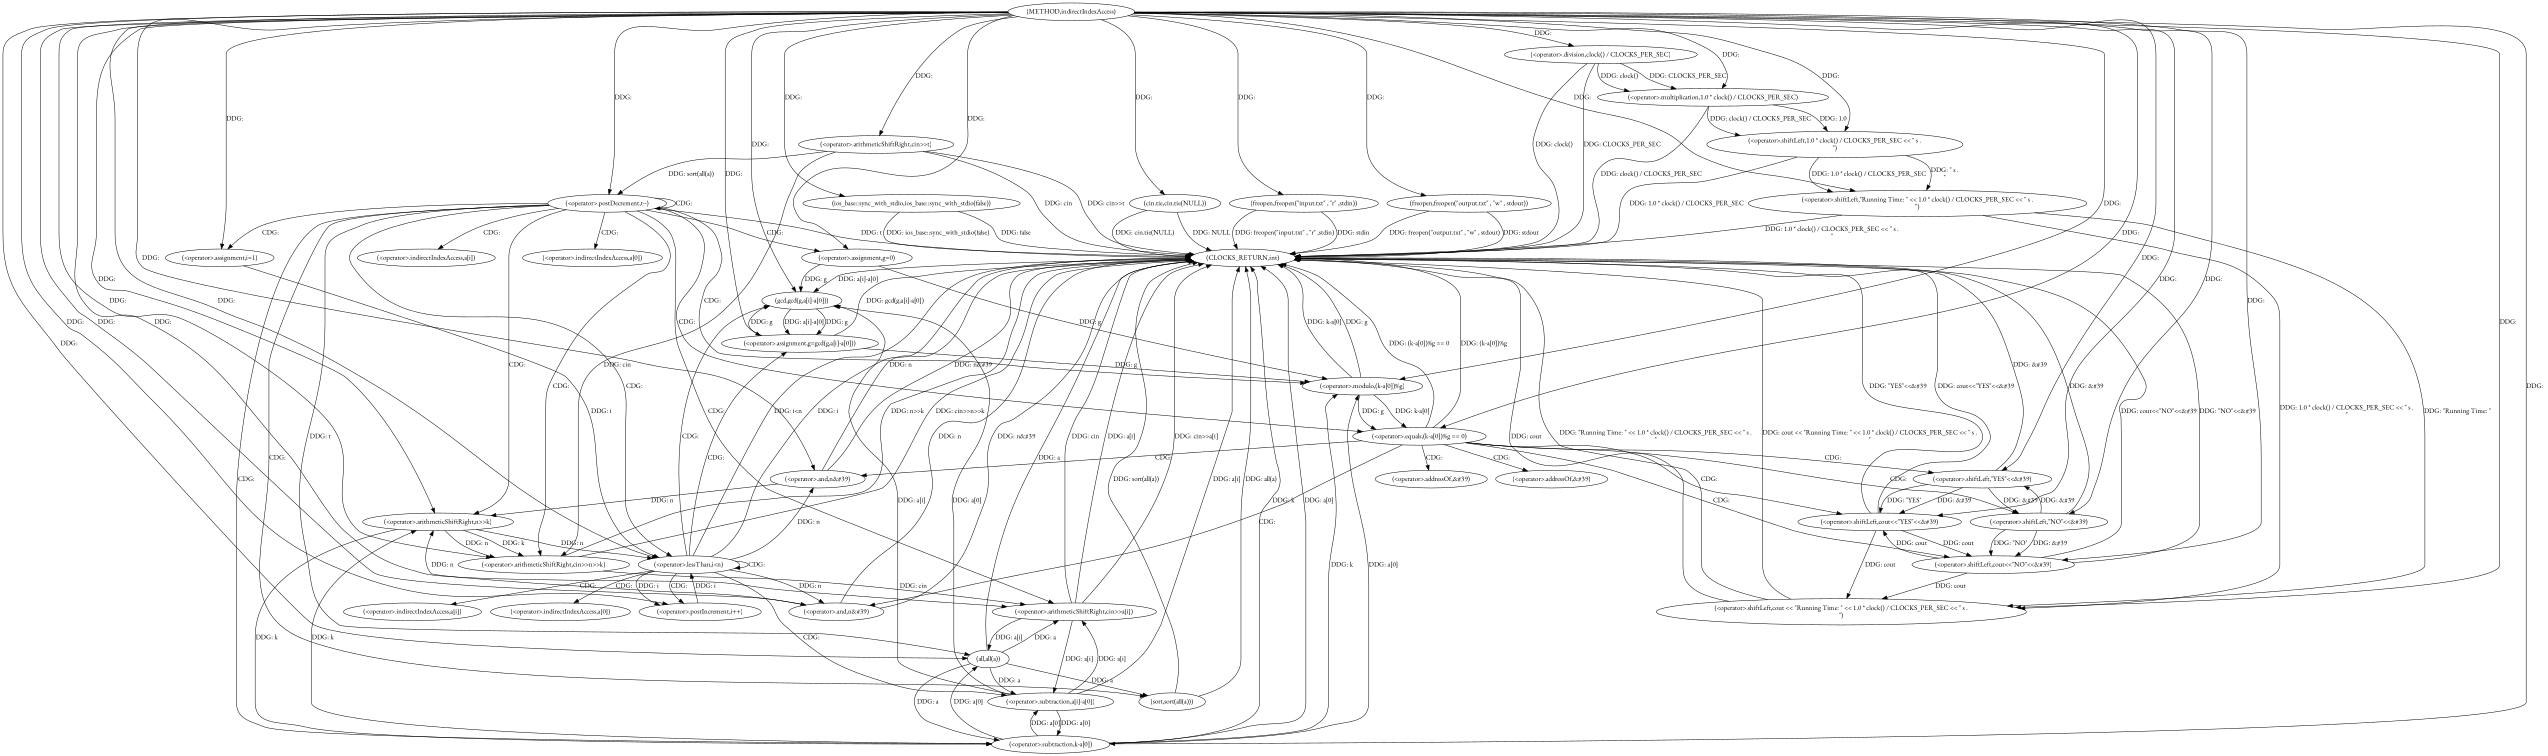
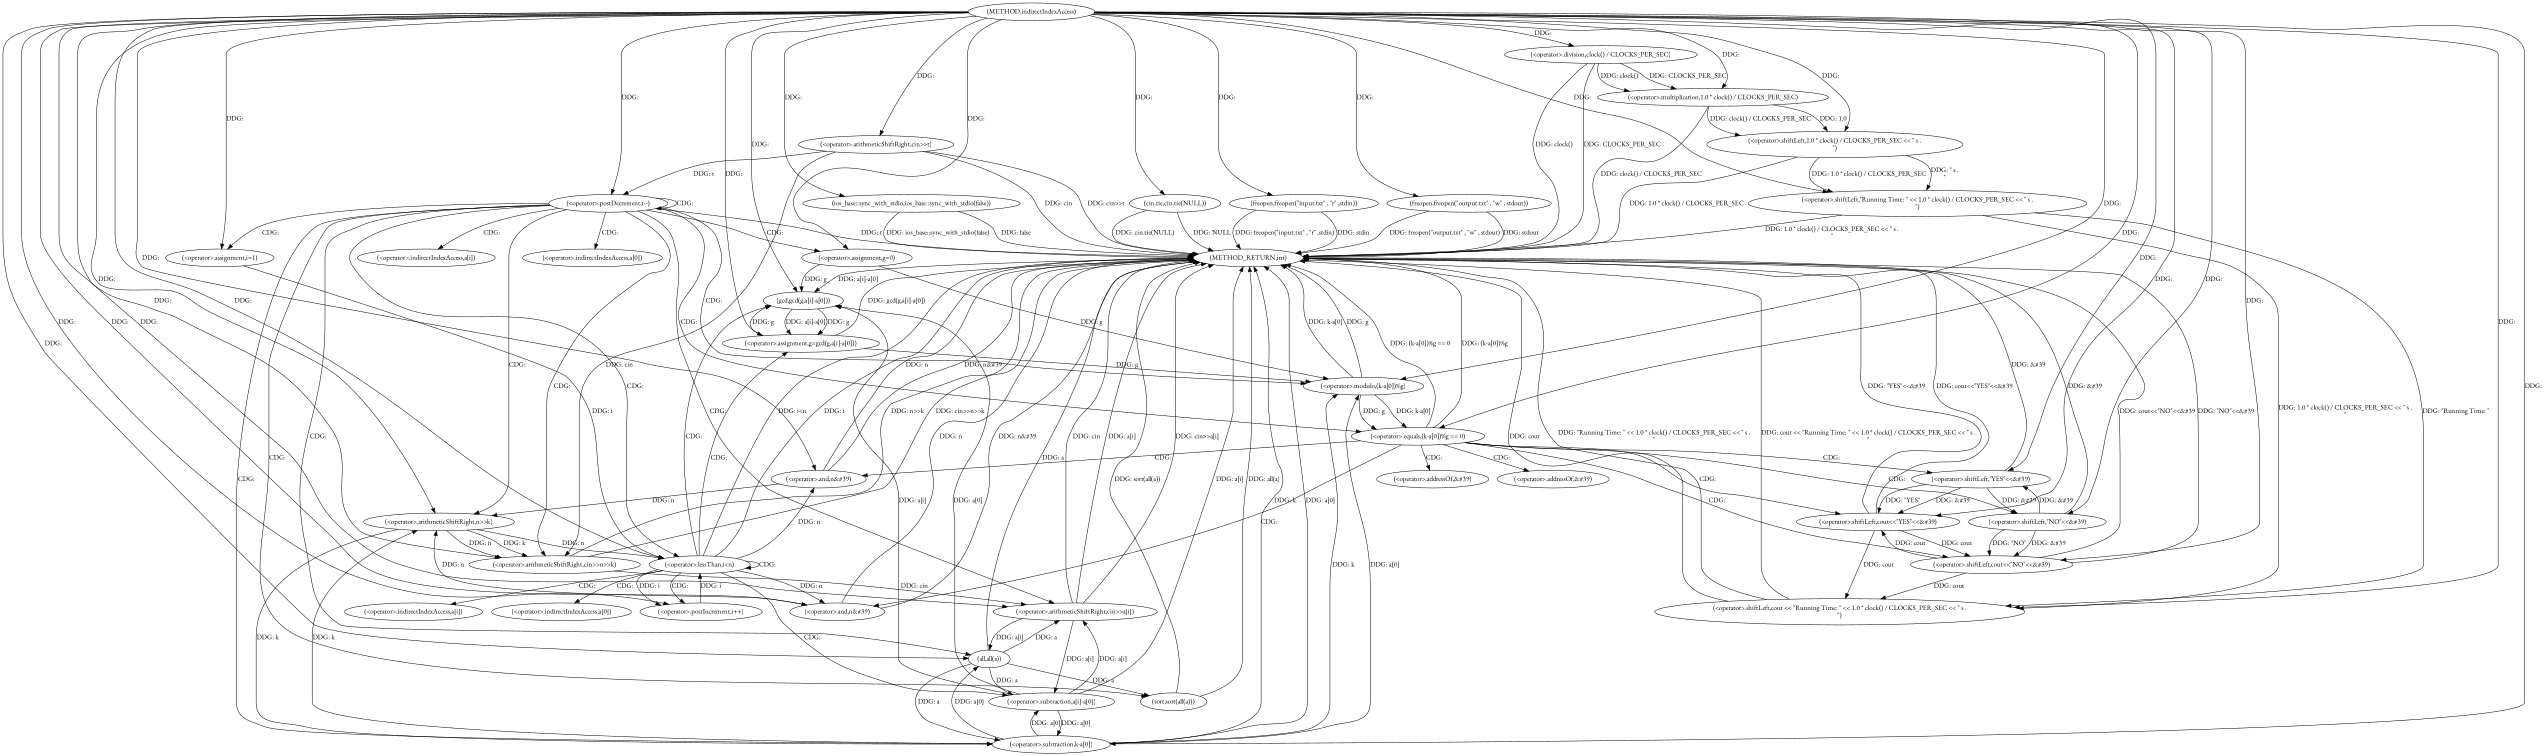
(691, 174) -> (704, 174)
(1243, 258) -> (1248, 258)
(320, 436) -> (319, 436)
